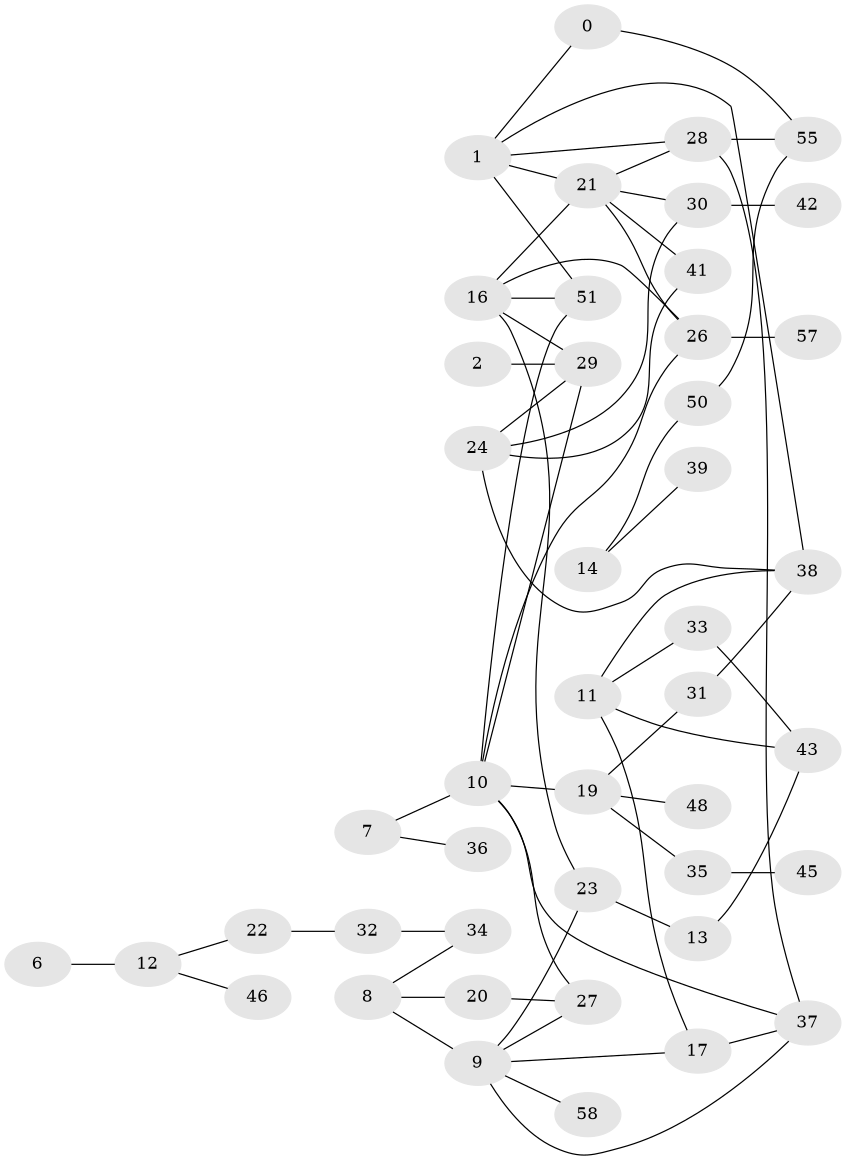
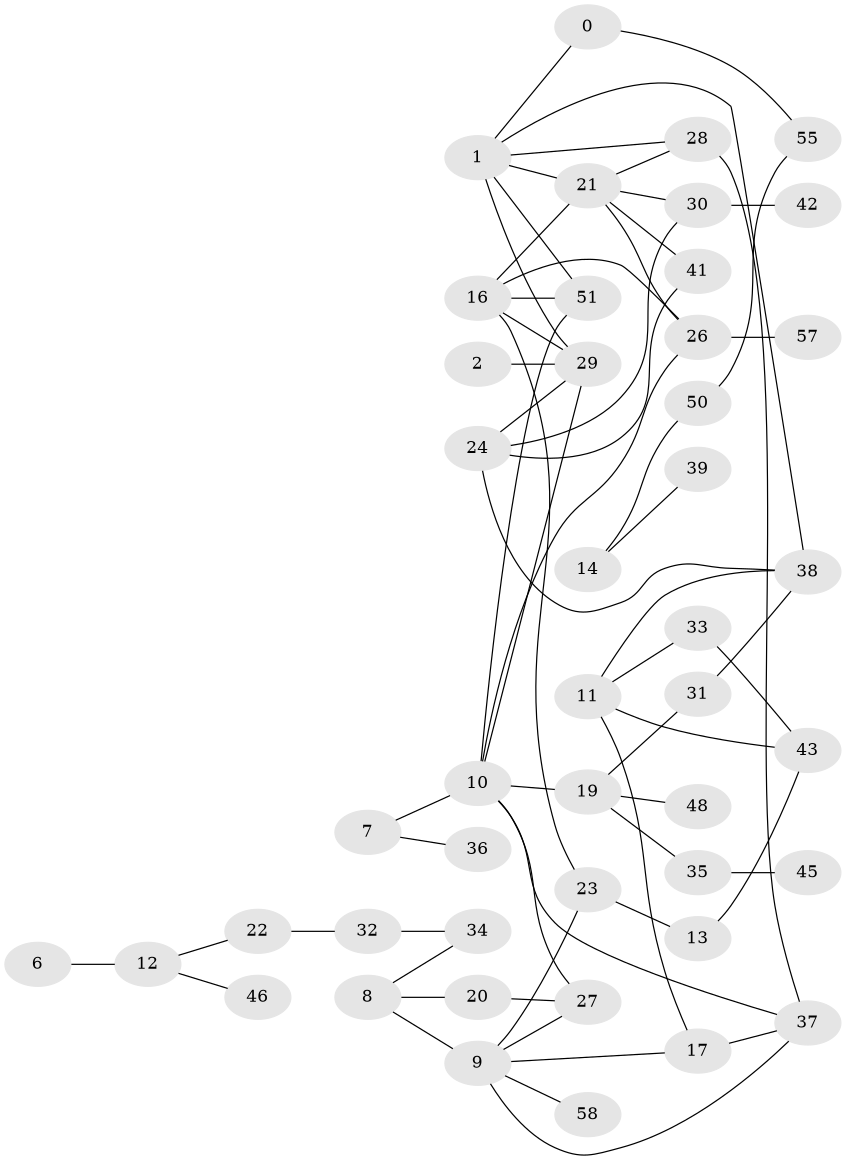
(753, 139) -> none
none -> (520, 267)
